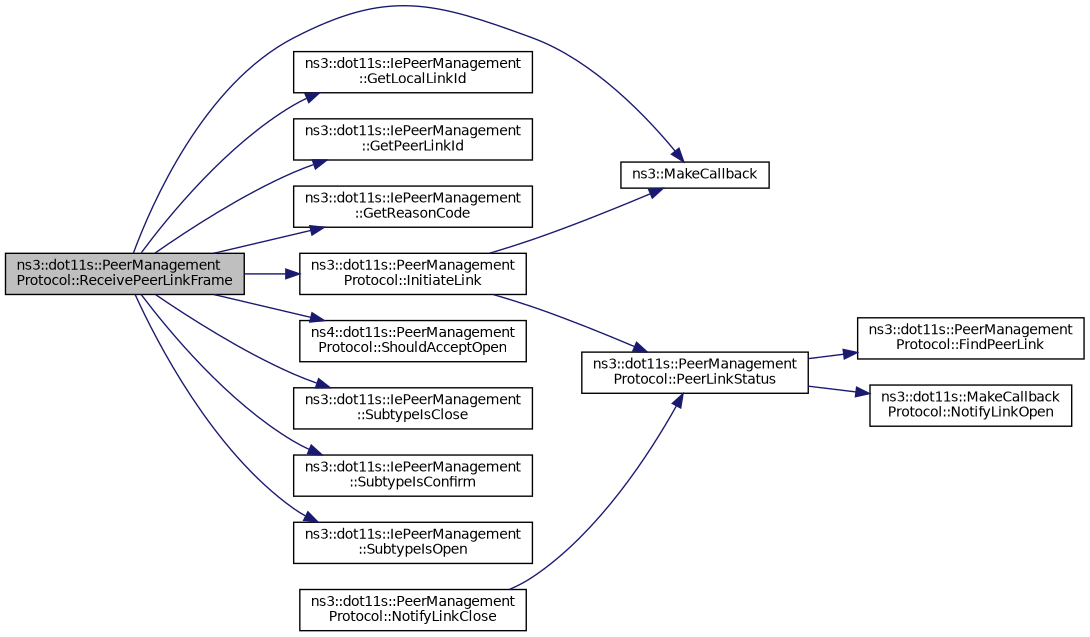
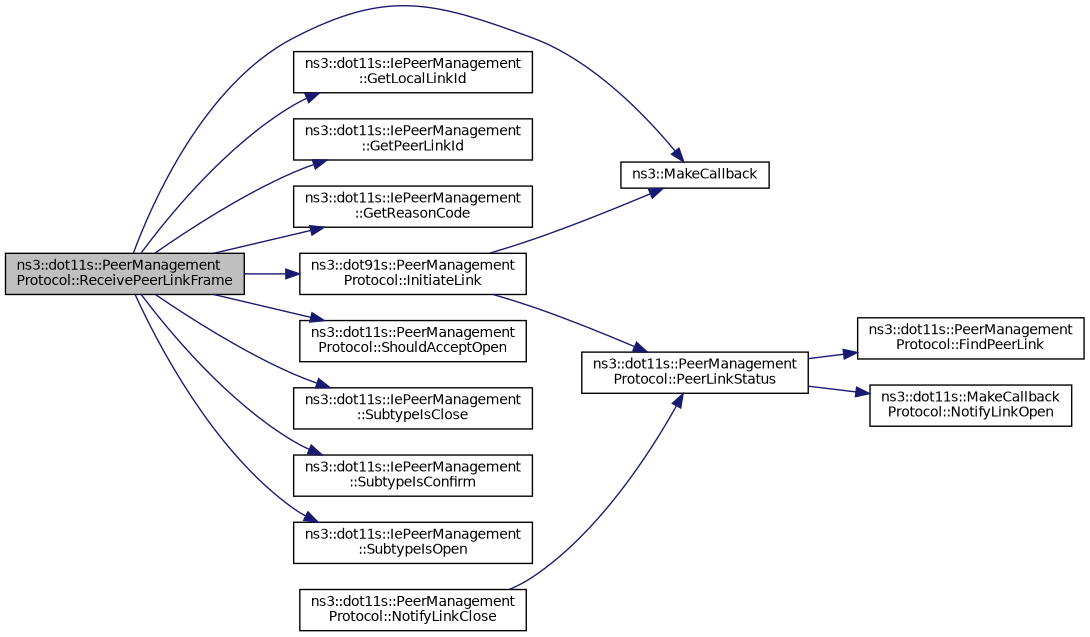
(413, 274) -> (413, 274)
(413, 341) -> (413, 341)
